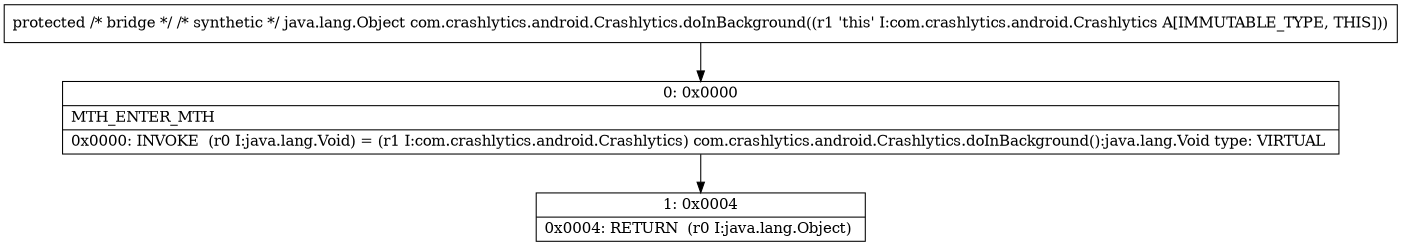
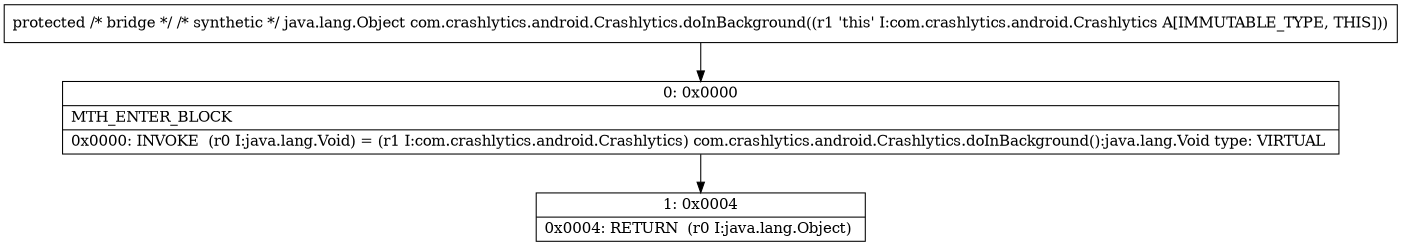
(143, 117) -> (152, 117)
